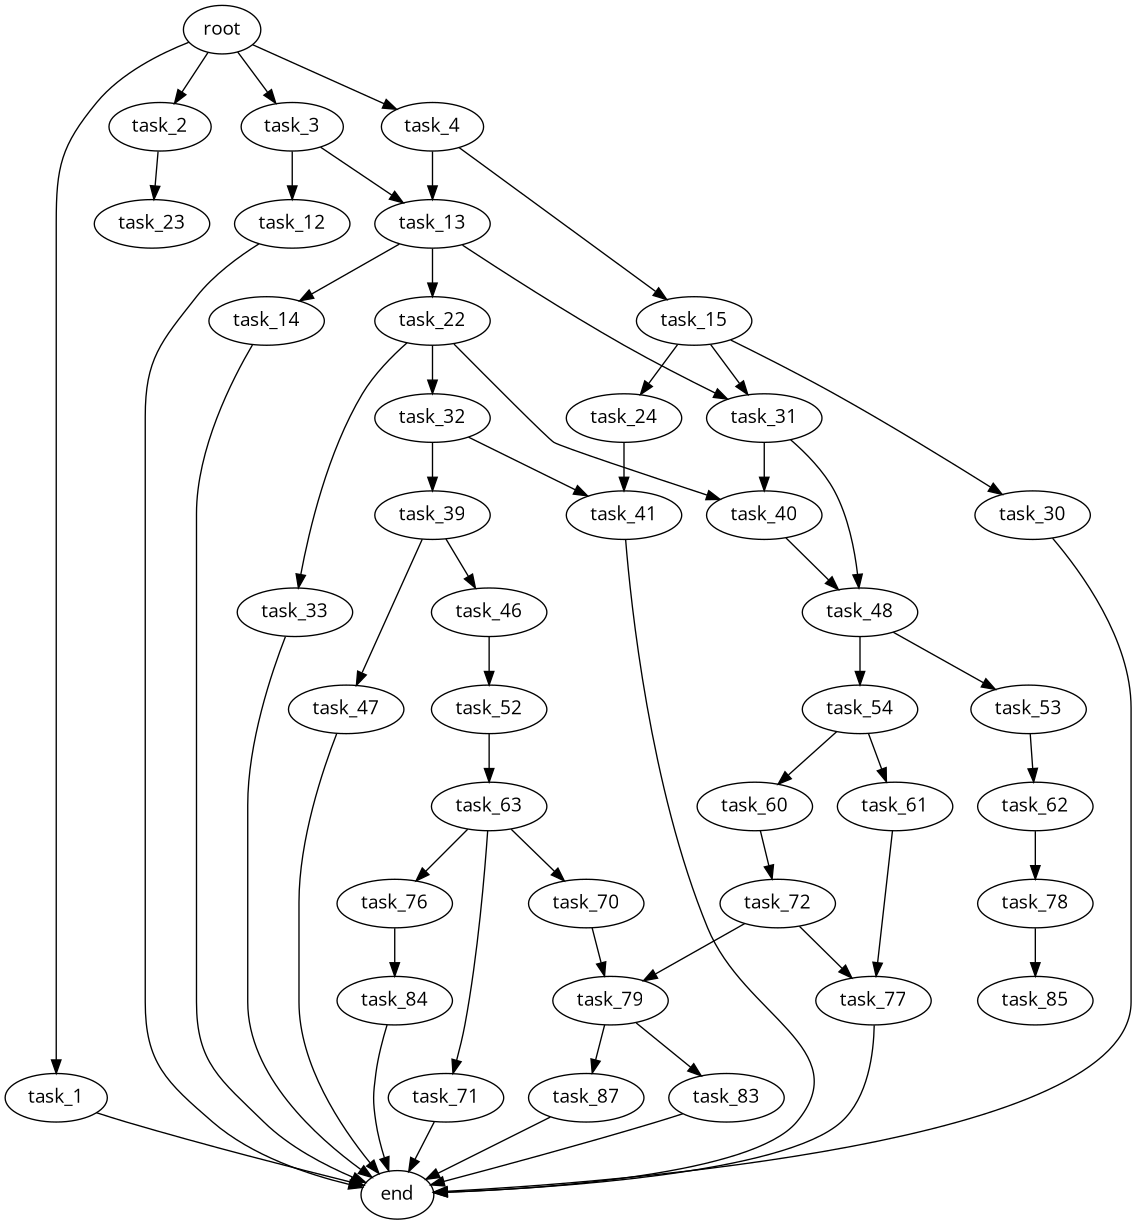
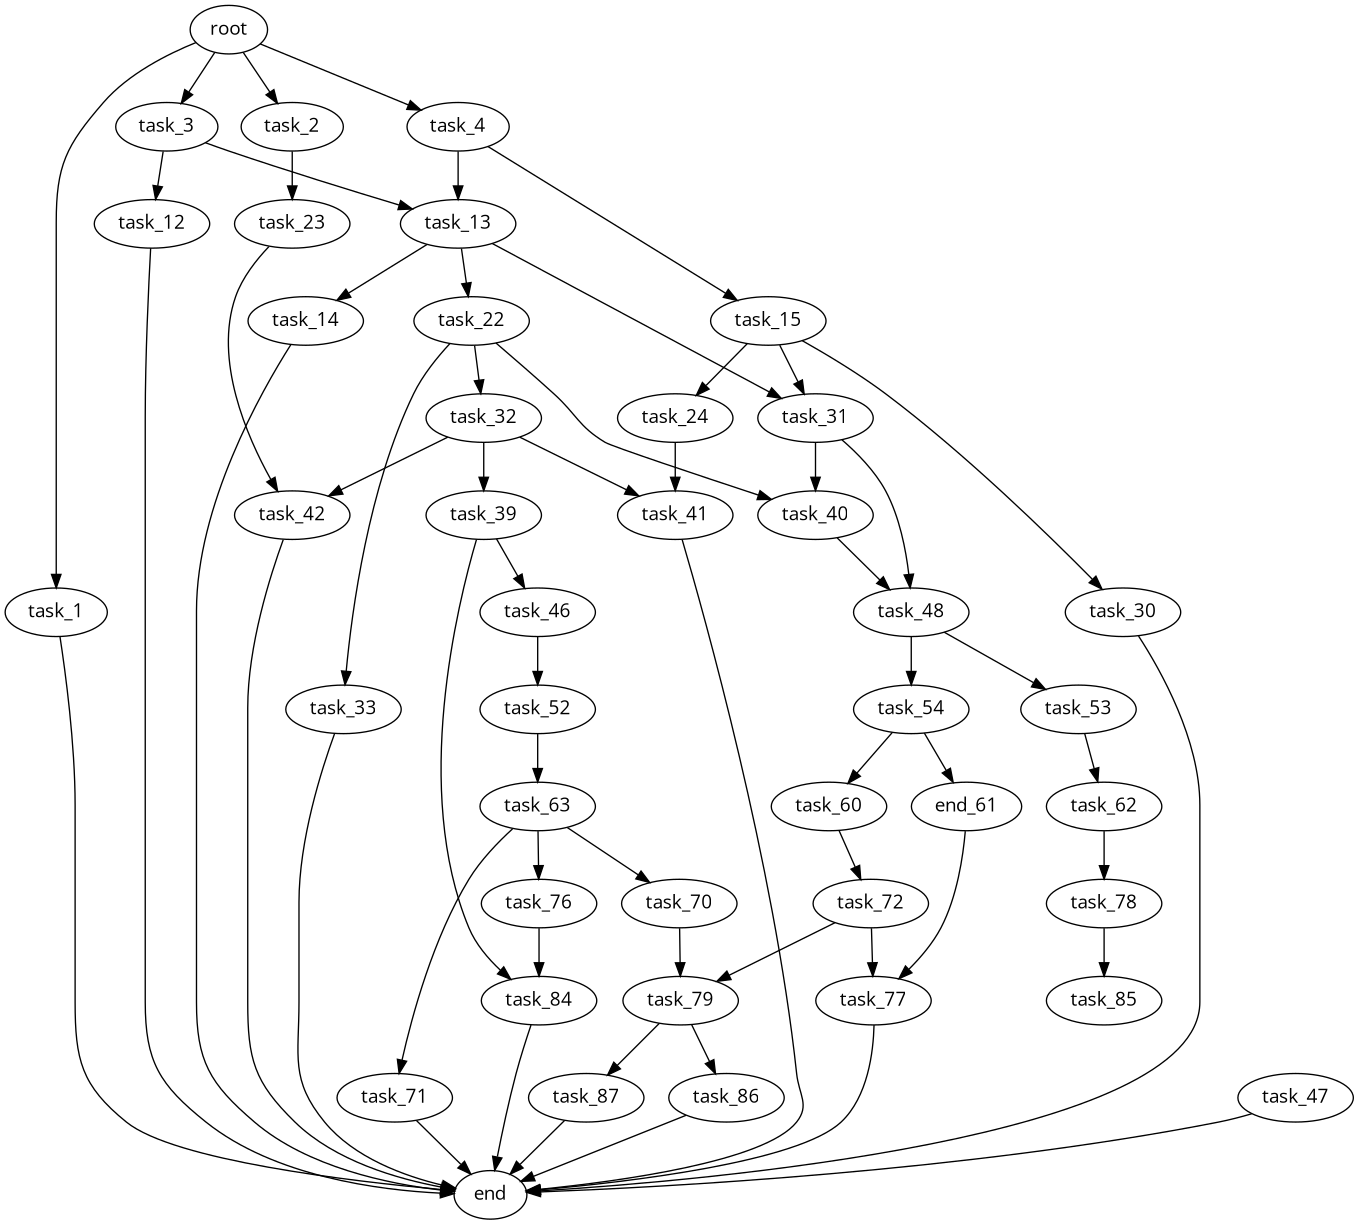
none -> (292, 515)
(392, 606) -> (441, 760)
(895, 806) -> (967, 806)
(726, 1098) -> (726, 1098)
